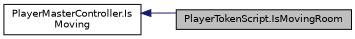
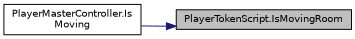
(164, 13) -> (154, 26)
